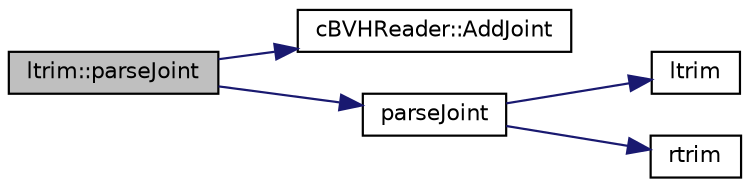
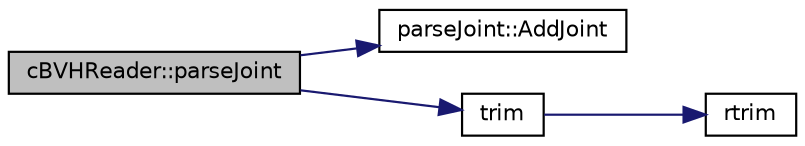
(434, 31) -> (503, 31)
(114, 73) -> (154, 73)
(696, 73) -> none
(434, 115) -> (503, 115)
